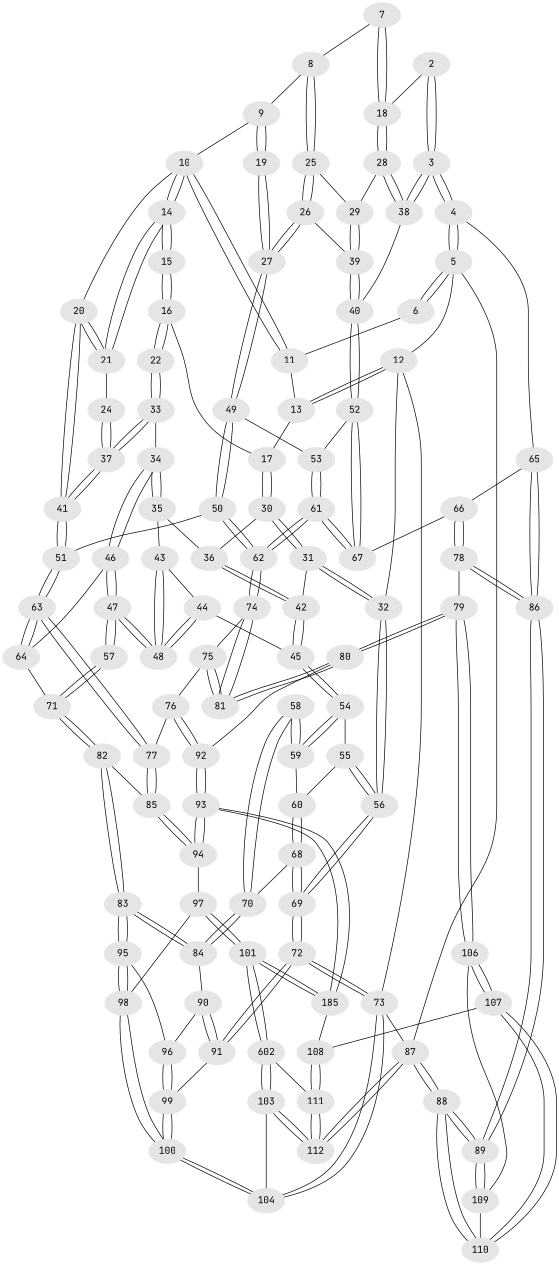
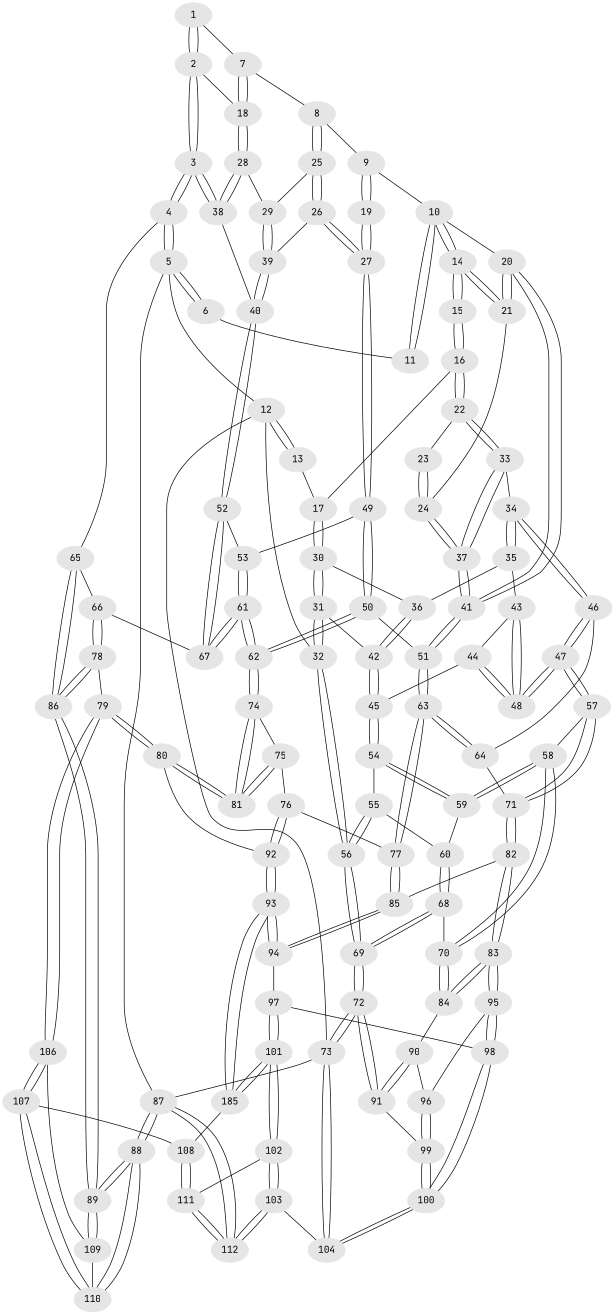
none -> (193, 15)
(293, 385) -> none
none -> (423, 460)
none -> (570, 731)
(266, 1052) -> (274, 1151)
